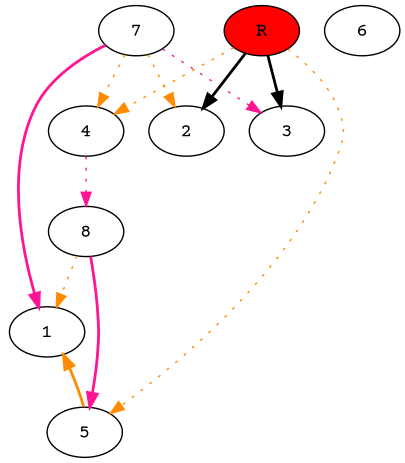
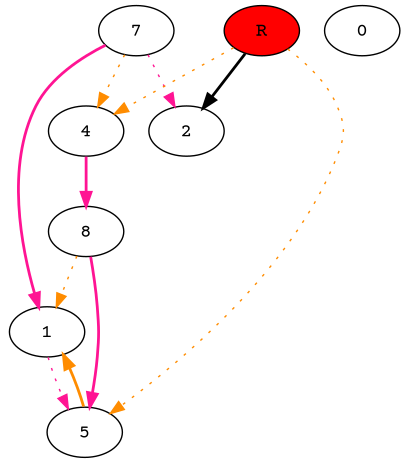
(362, 31) -> (362, 31)
(158, 75) -> (158, 75)
(287, 131) -> none
(86, 174) -> (86, 174)
none -> (55, 377)
